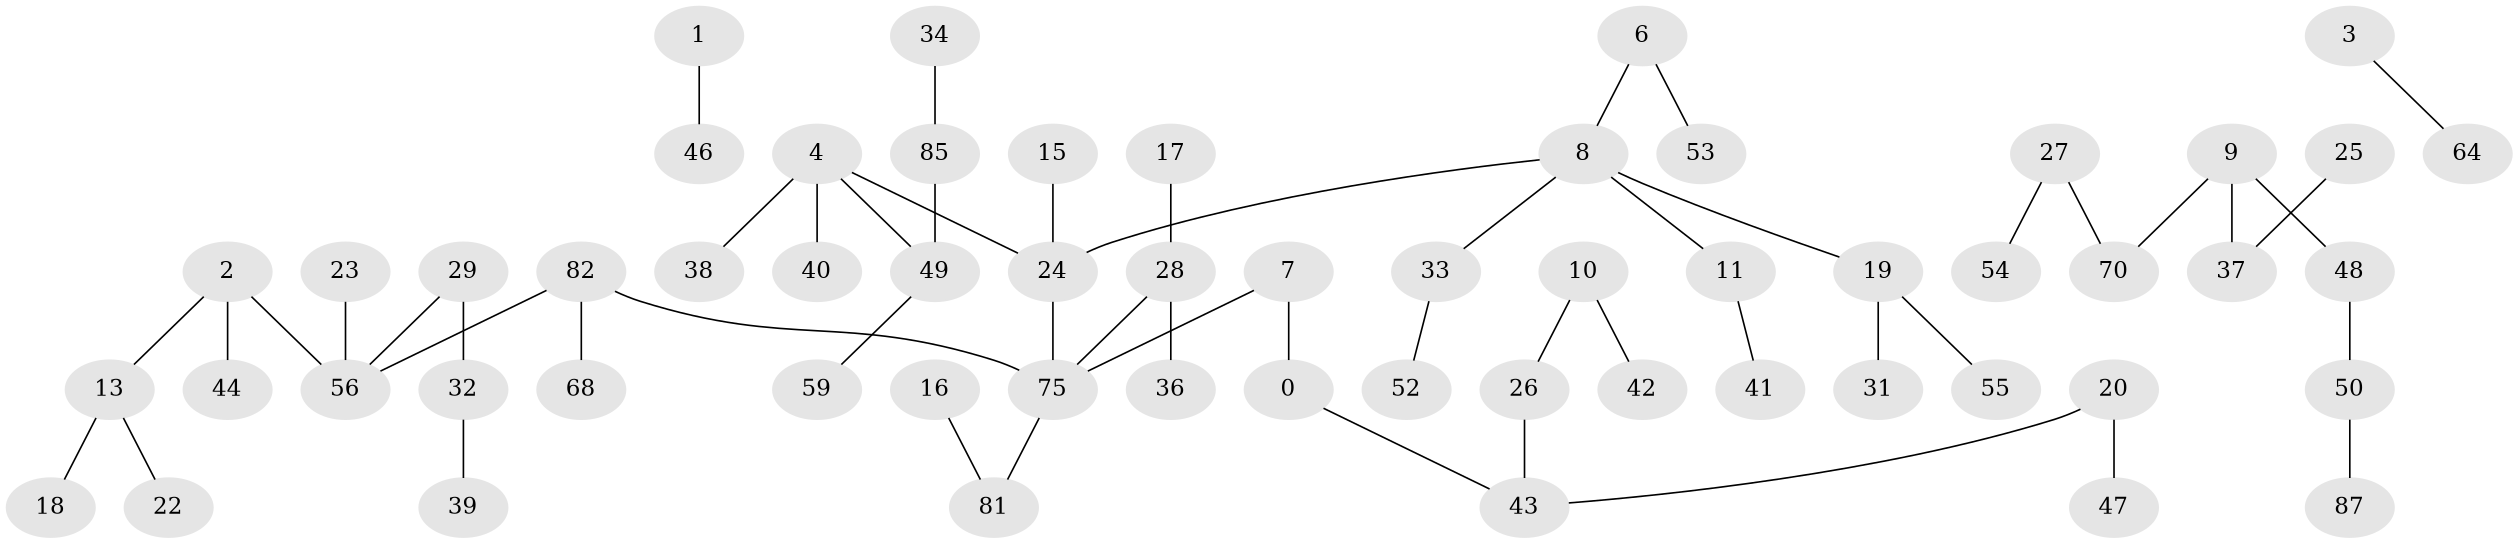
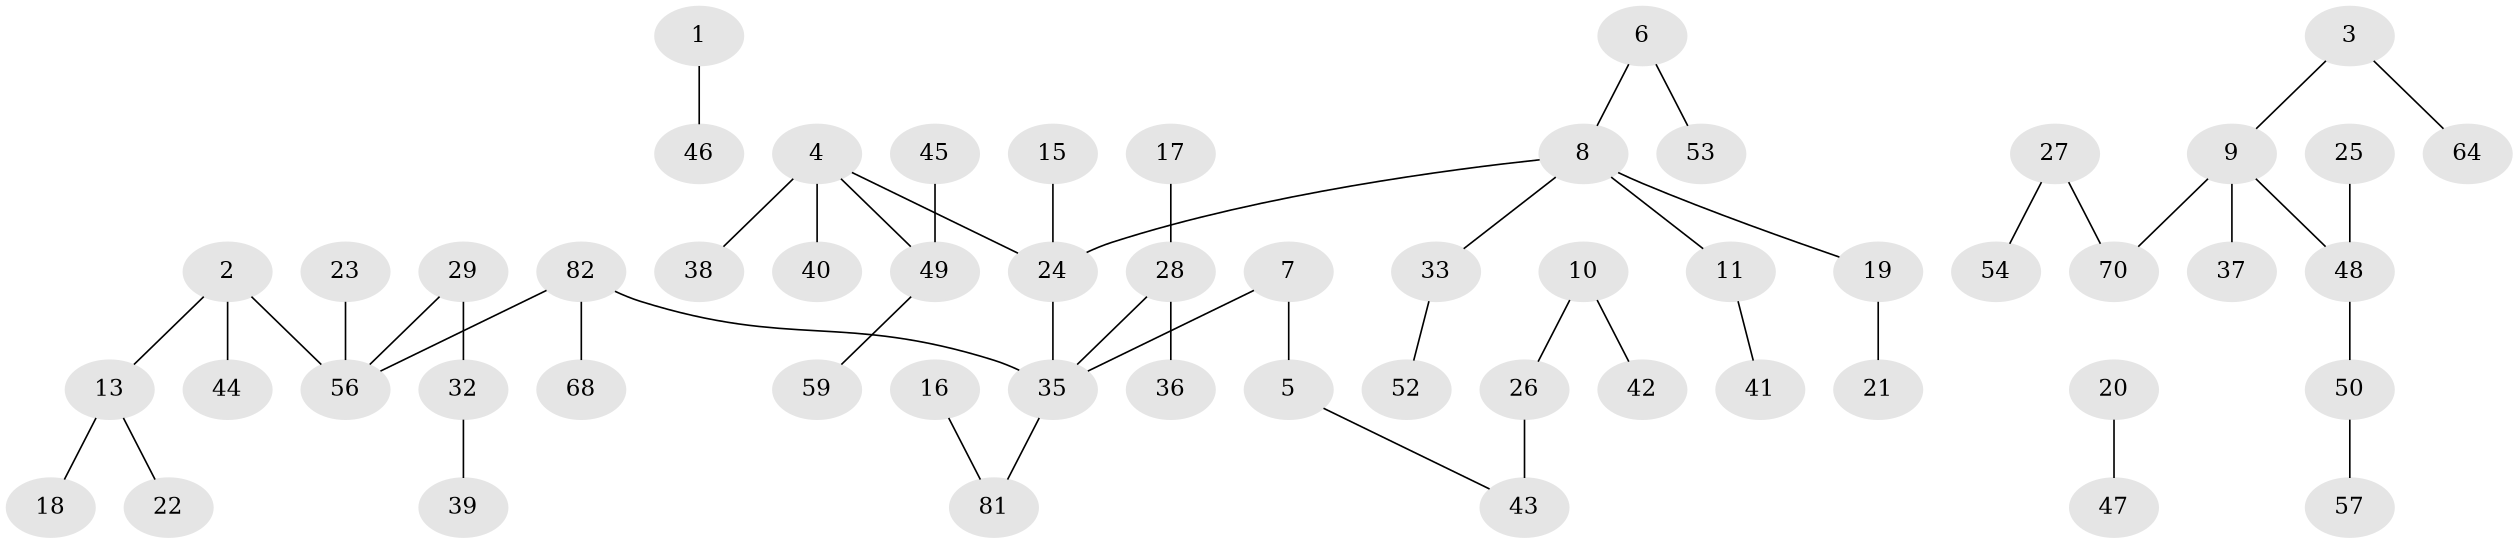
(935, 36) -> none
none -> (2291, 95)
(935, 154) -> (935, 154)
(2298, 206) -> (2350, 213)
(1053, 390) -> (1053, 390)
(1289, 390) -> (1289, 390)
(1878, 390) -> (1878, 390)
(1996, 390) -> none
(1828, 471) -> none
(2350, 508) -> (2350, 508)
